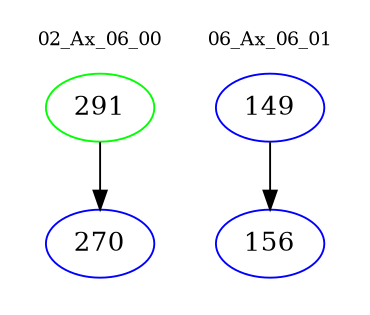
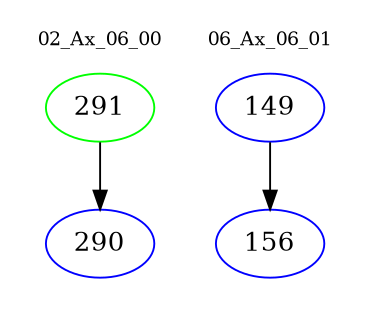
(100, 244) -> (100, 244)
